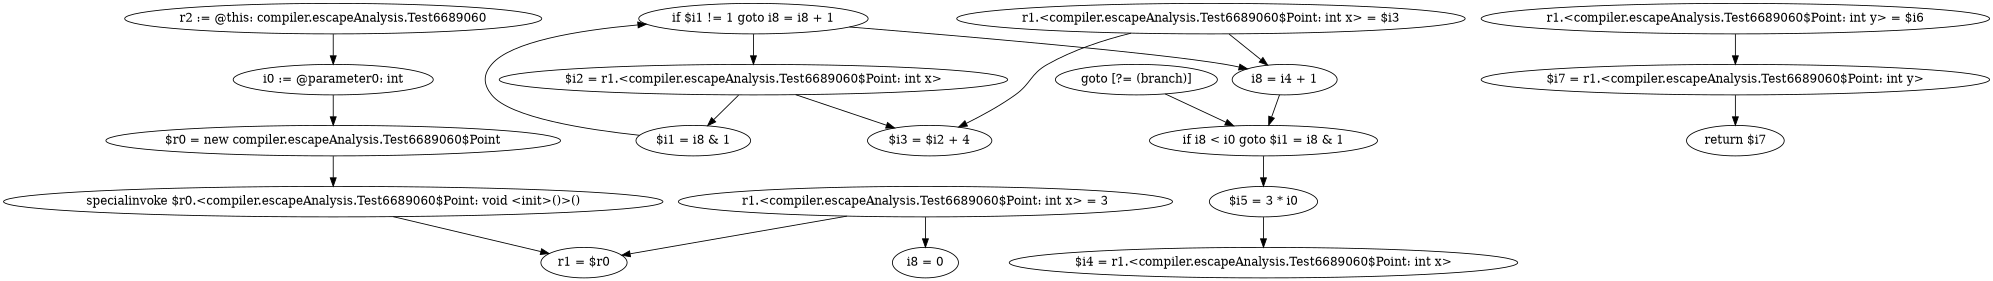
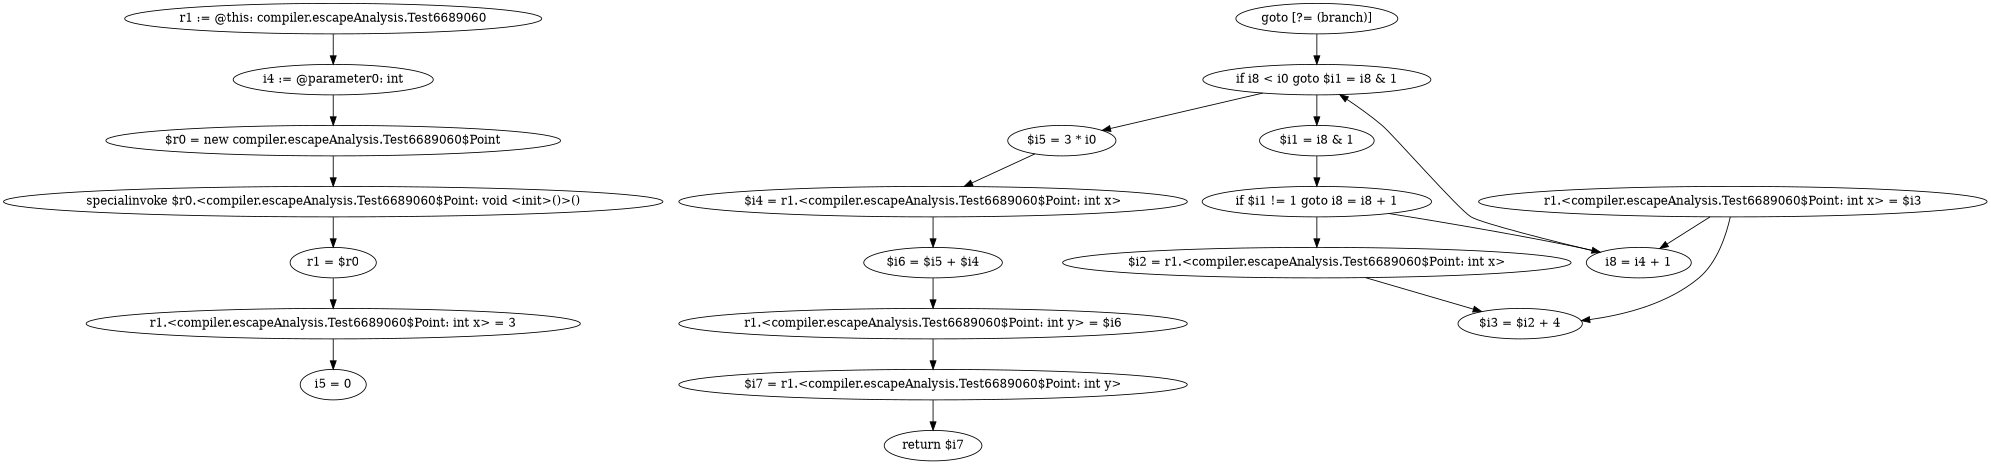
(333, 19) -> (333, 19)
(333, 80) -> (333, 80)
(726, 107) -> (1317, 106)
(739, 235) -> (333, 289)
(925, 263) -> (333, 385)
none -> (933, 263)
